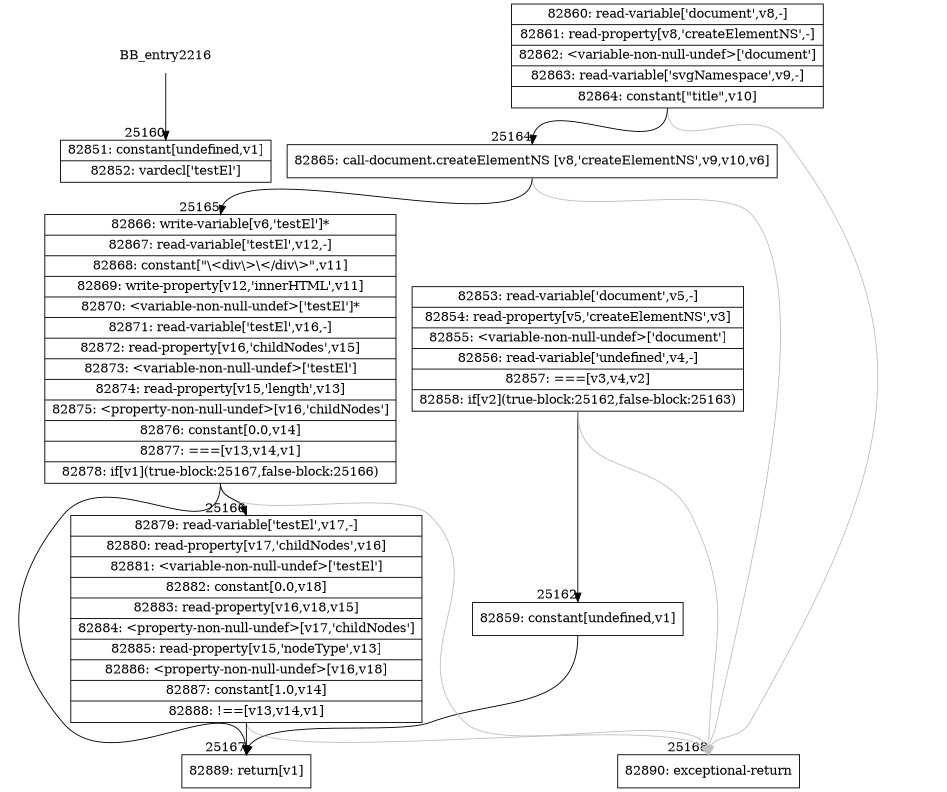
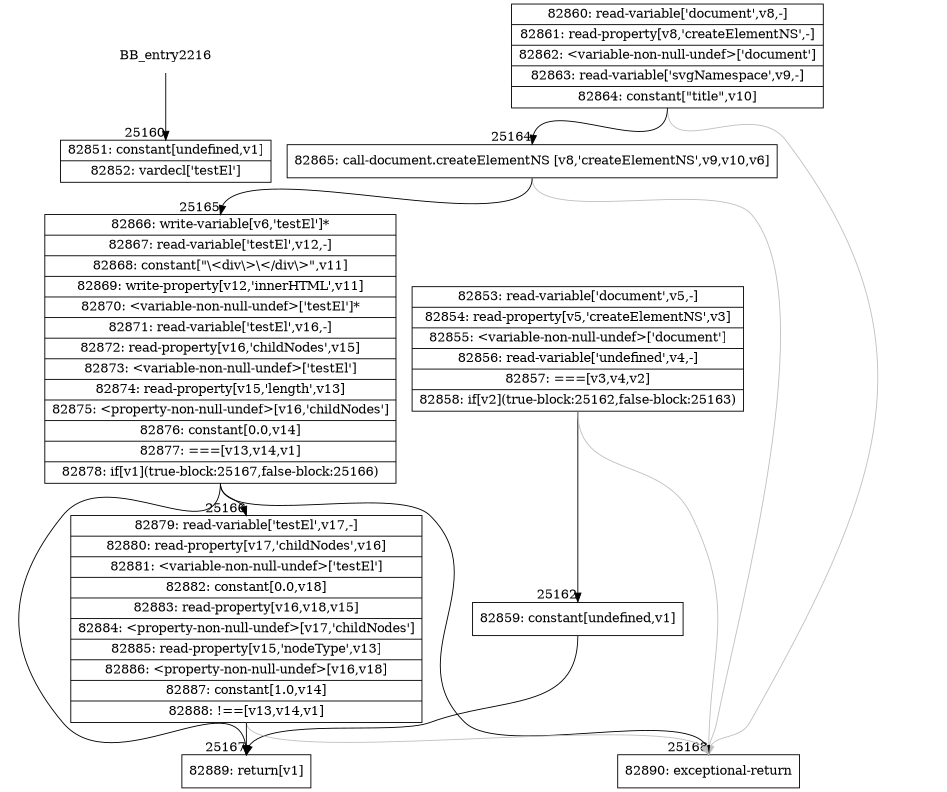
(445, 632) -> (445, 632)
